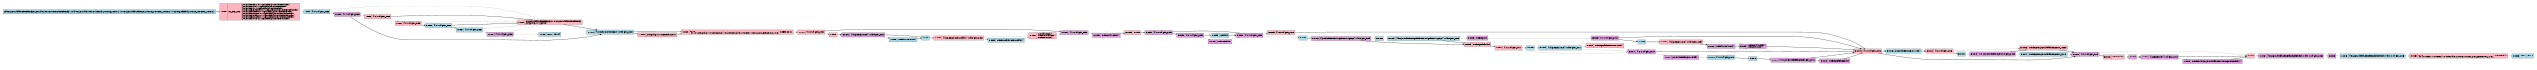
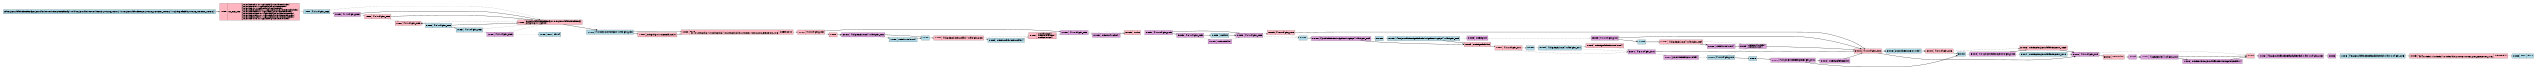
(423, 25) -> (424, 24)
(1142, 33) -> none
(473, 40) -> (450, 11)
(1832, 55) -> (1881, 66)
(2182, 59) -> (2182, 59)
